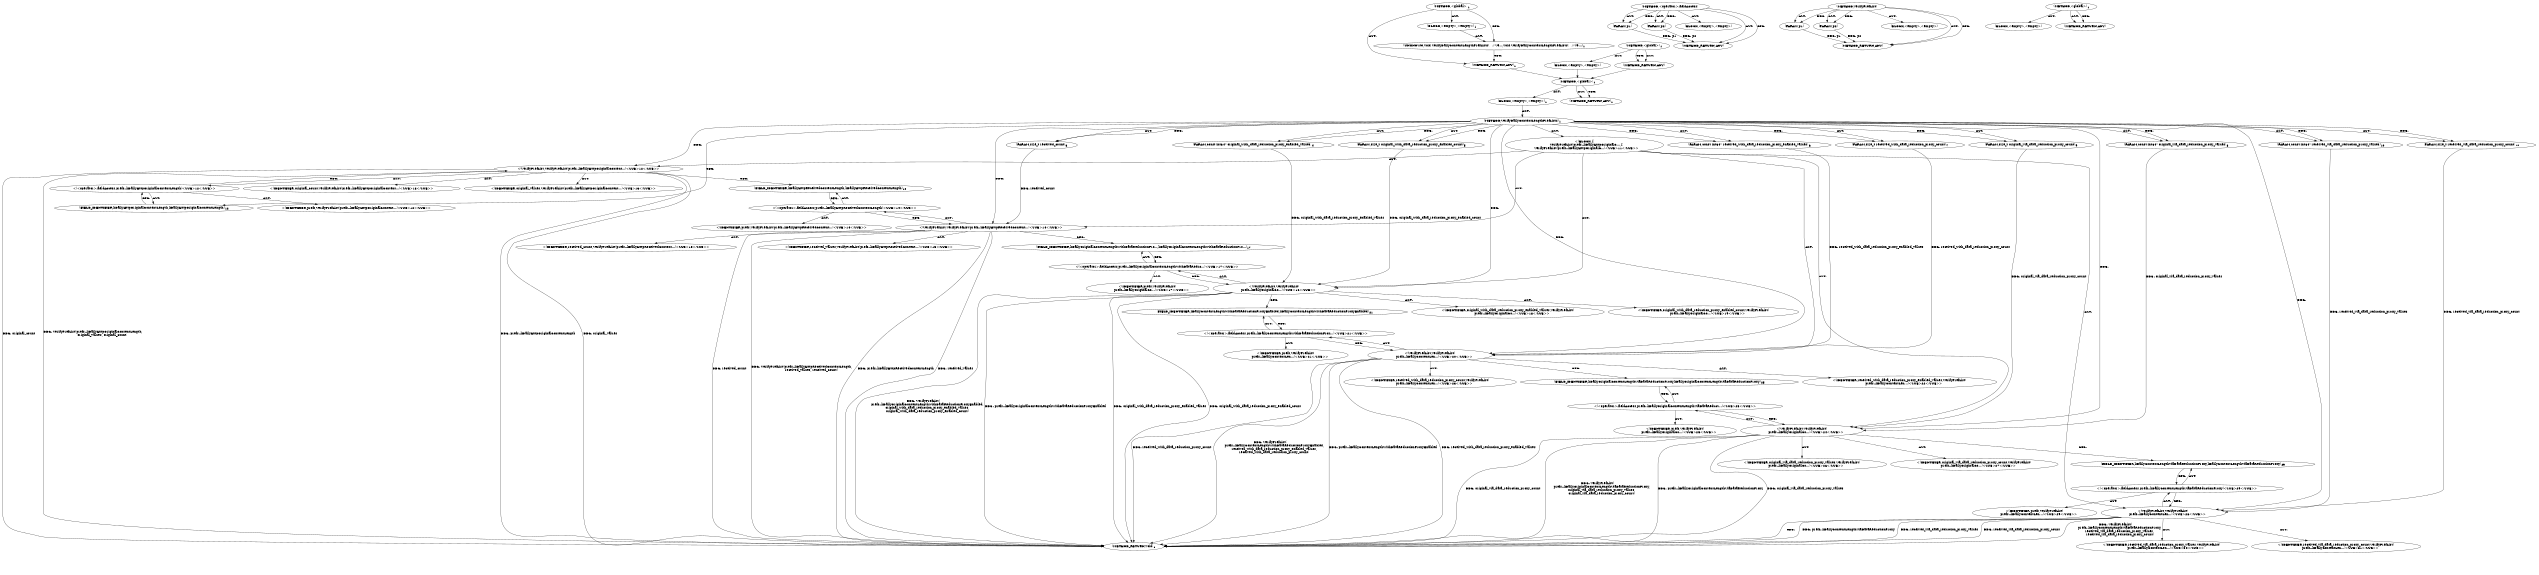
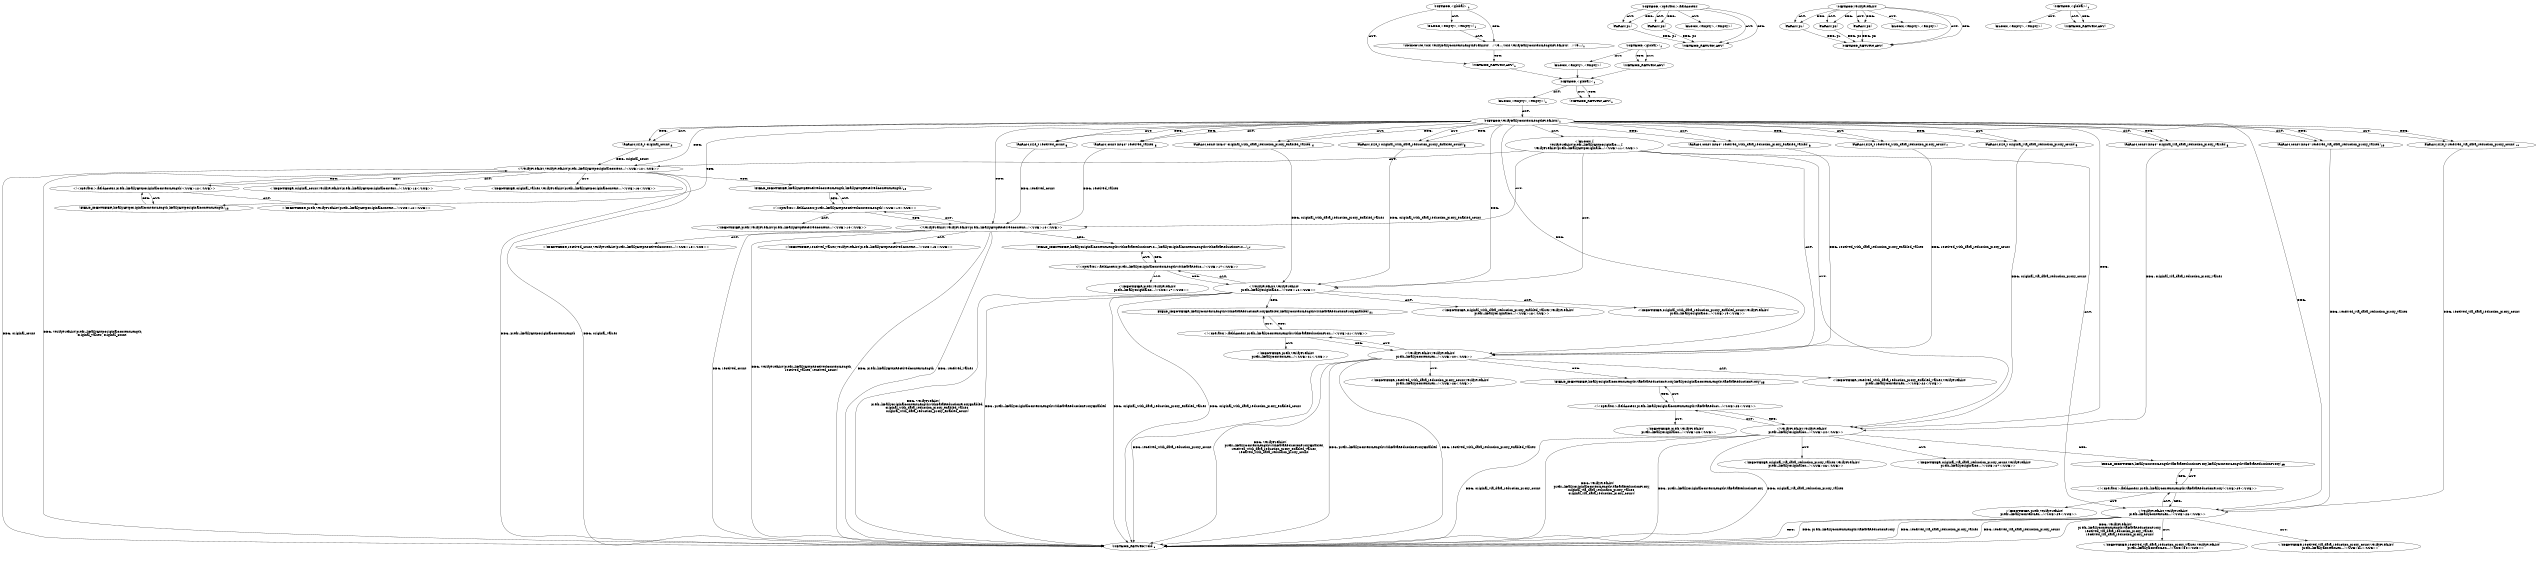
none -> (1862, 26)
none -> (647, 145)
none -> (1125, 145)
